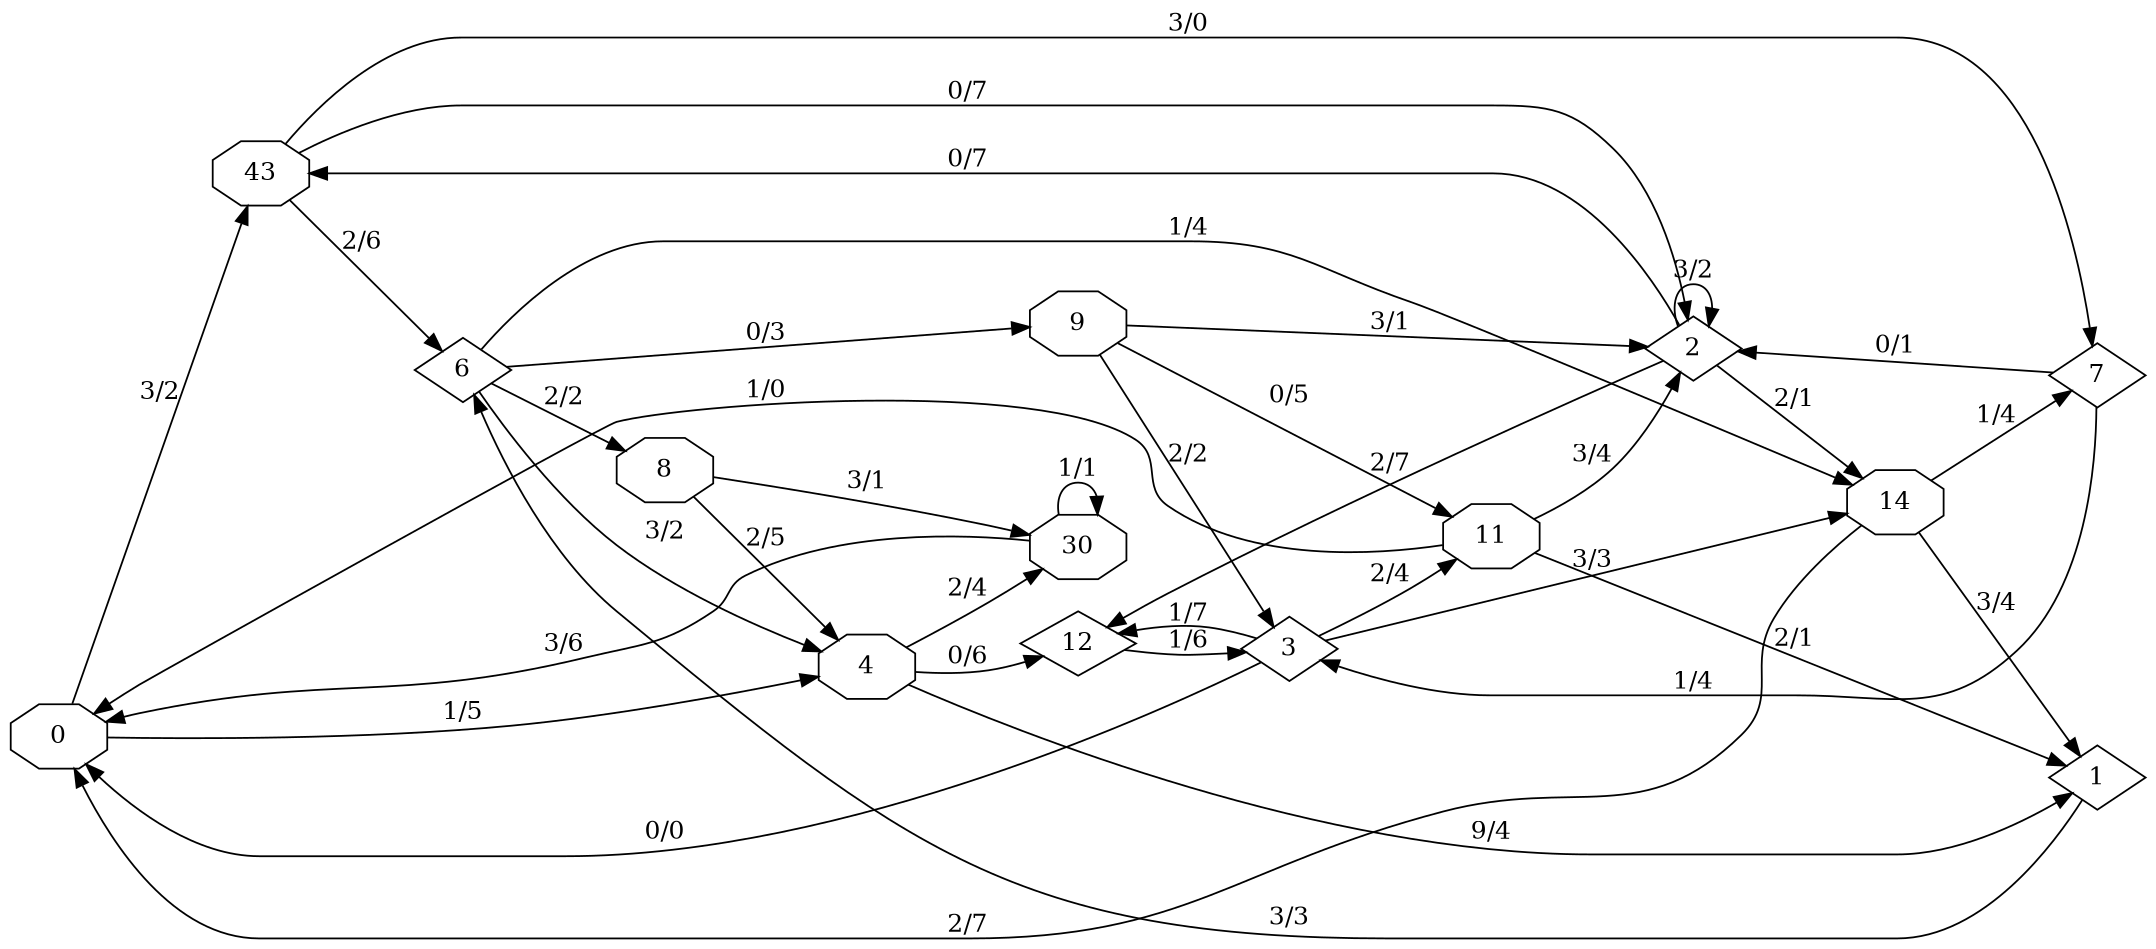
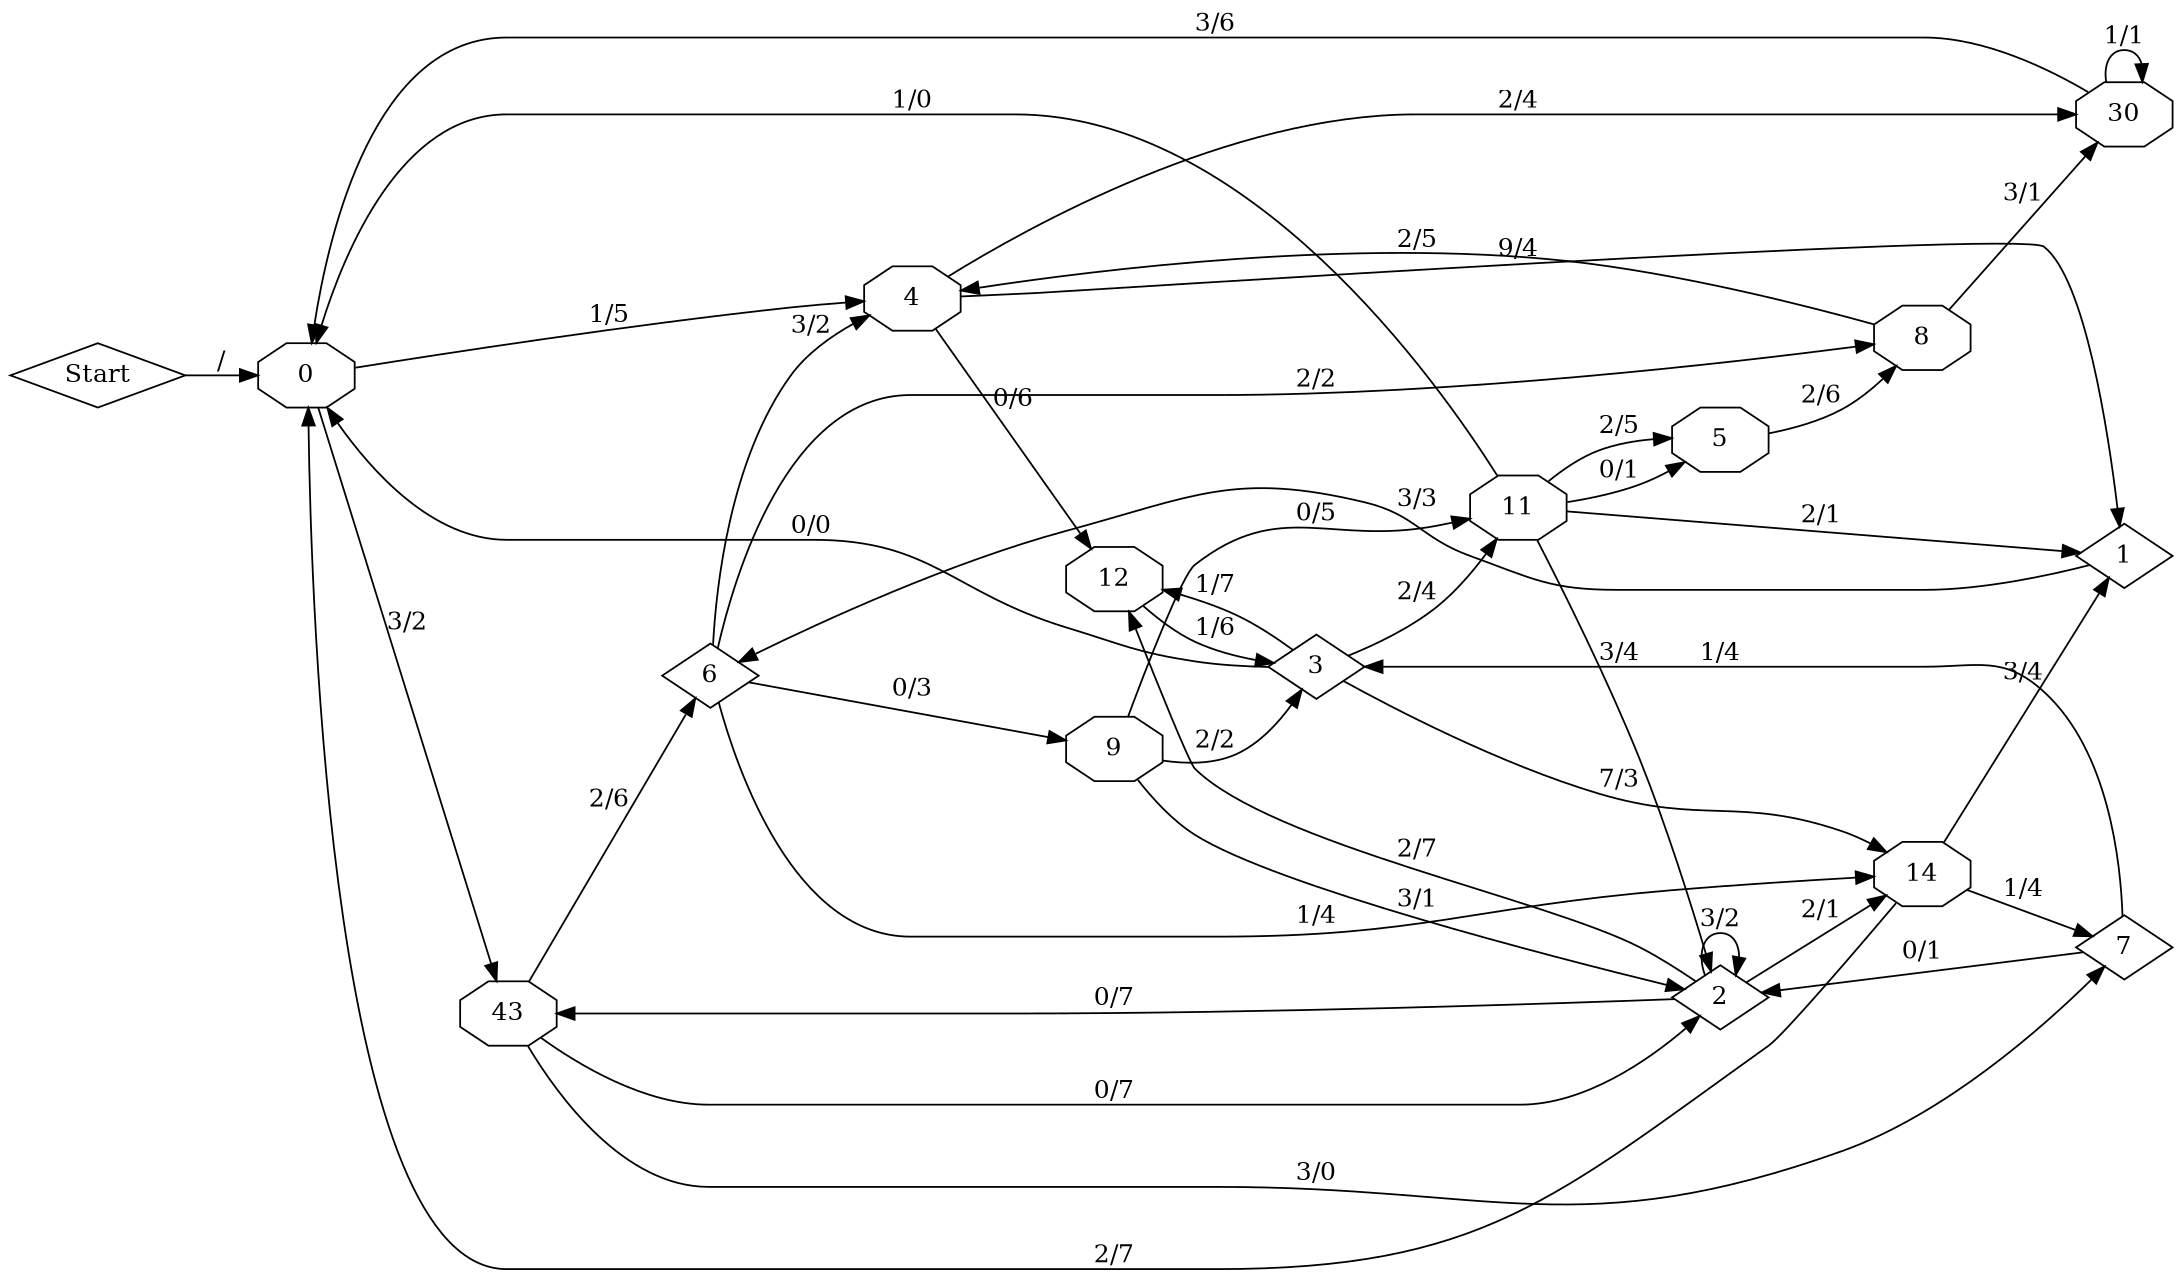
none -> (98, 375)
none -> (1720, 440)
(1592, 560) -> (1619, 780)
(1078, 644) -> (1114, 579)
